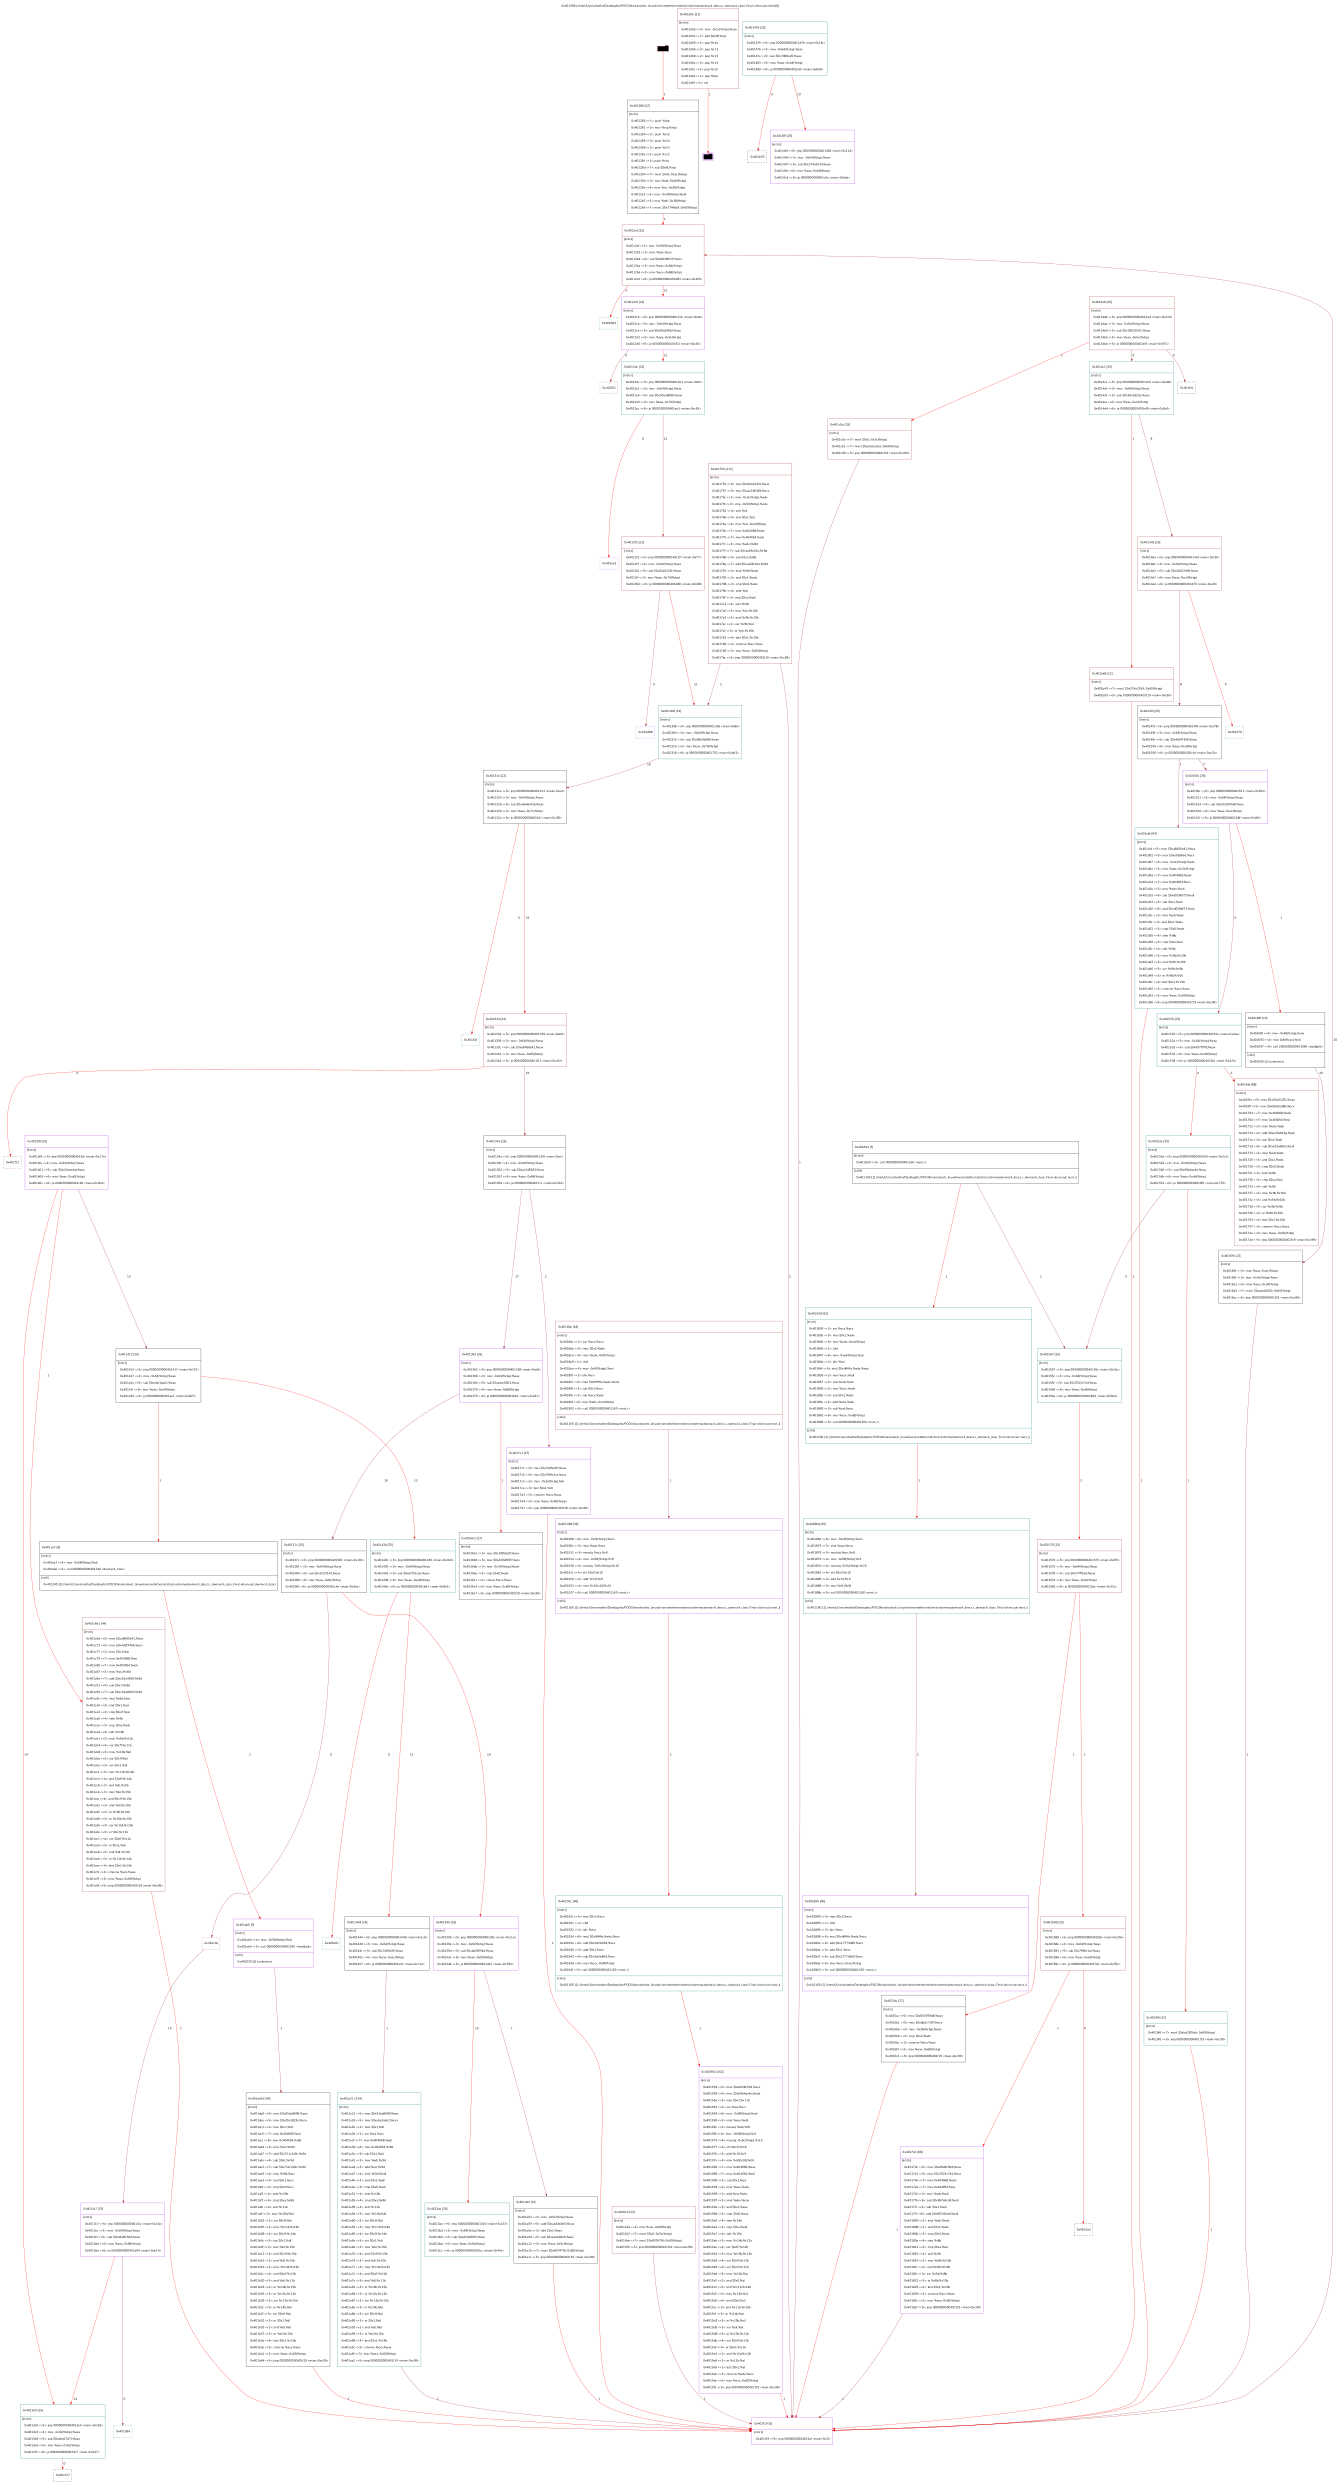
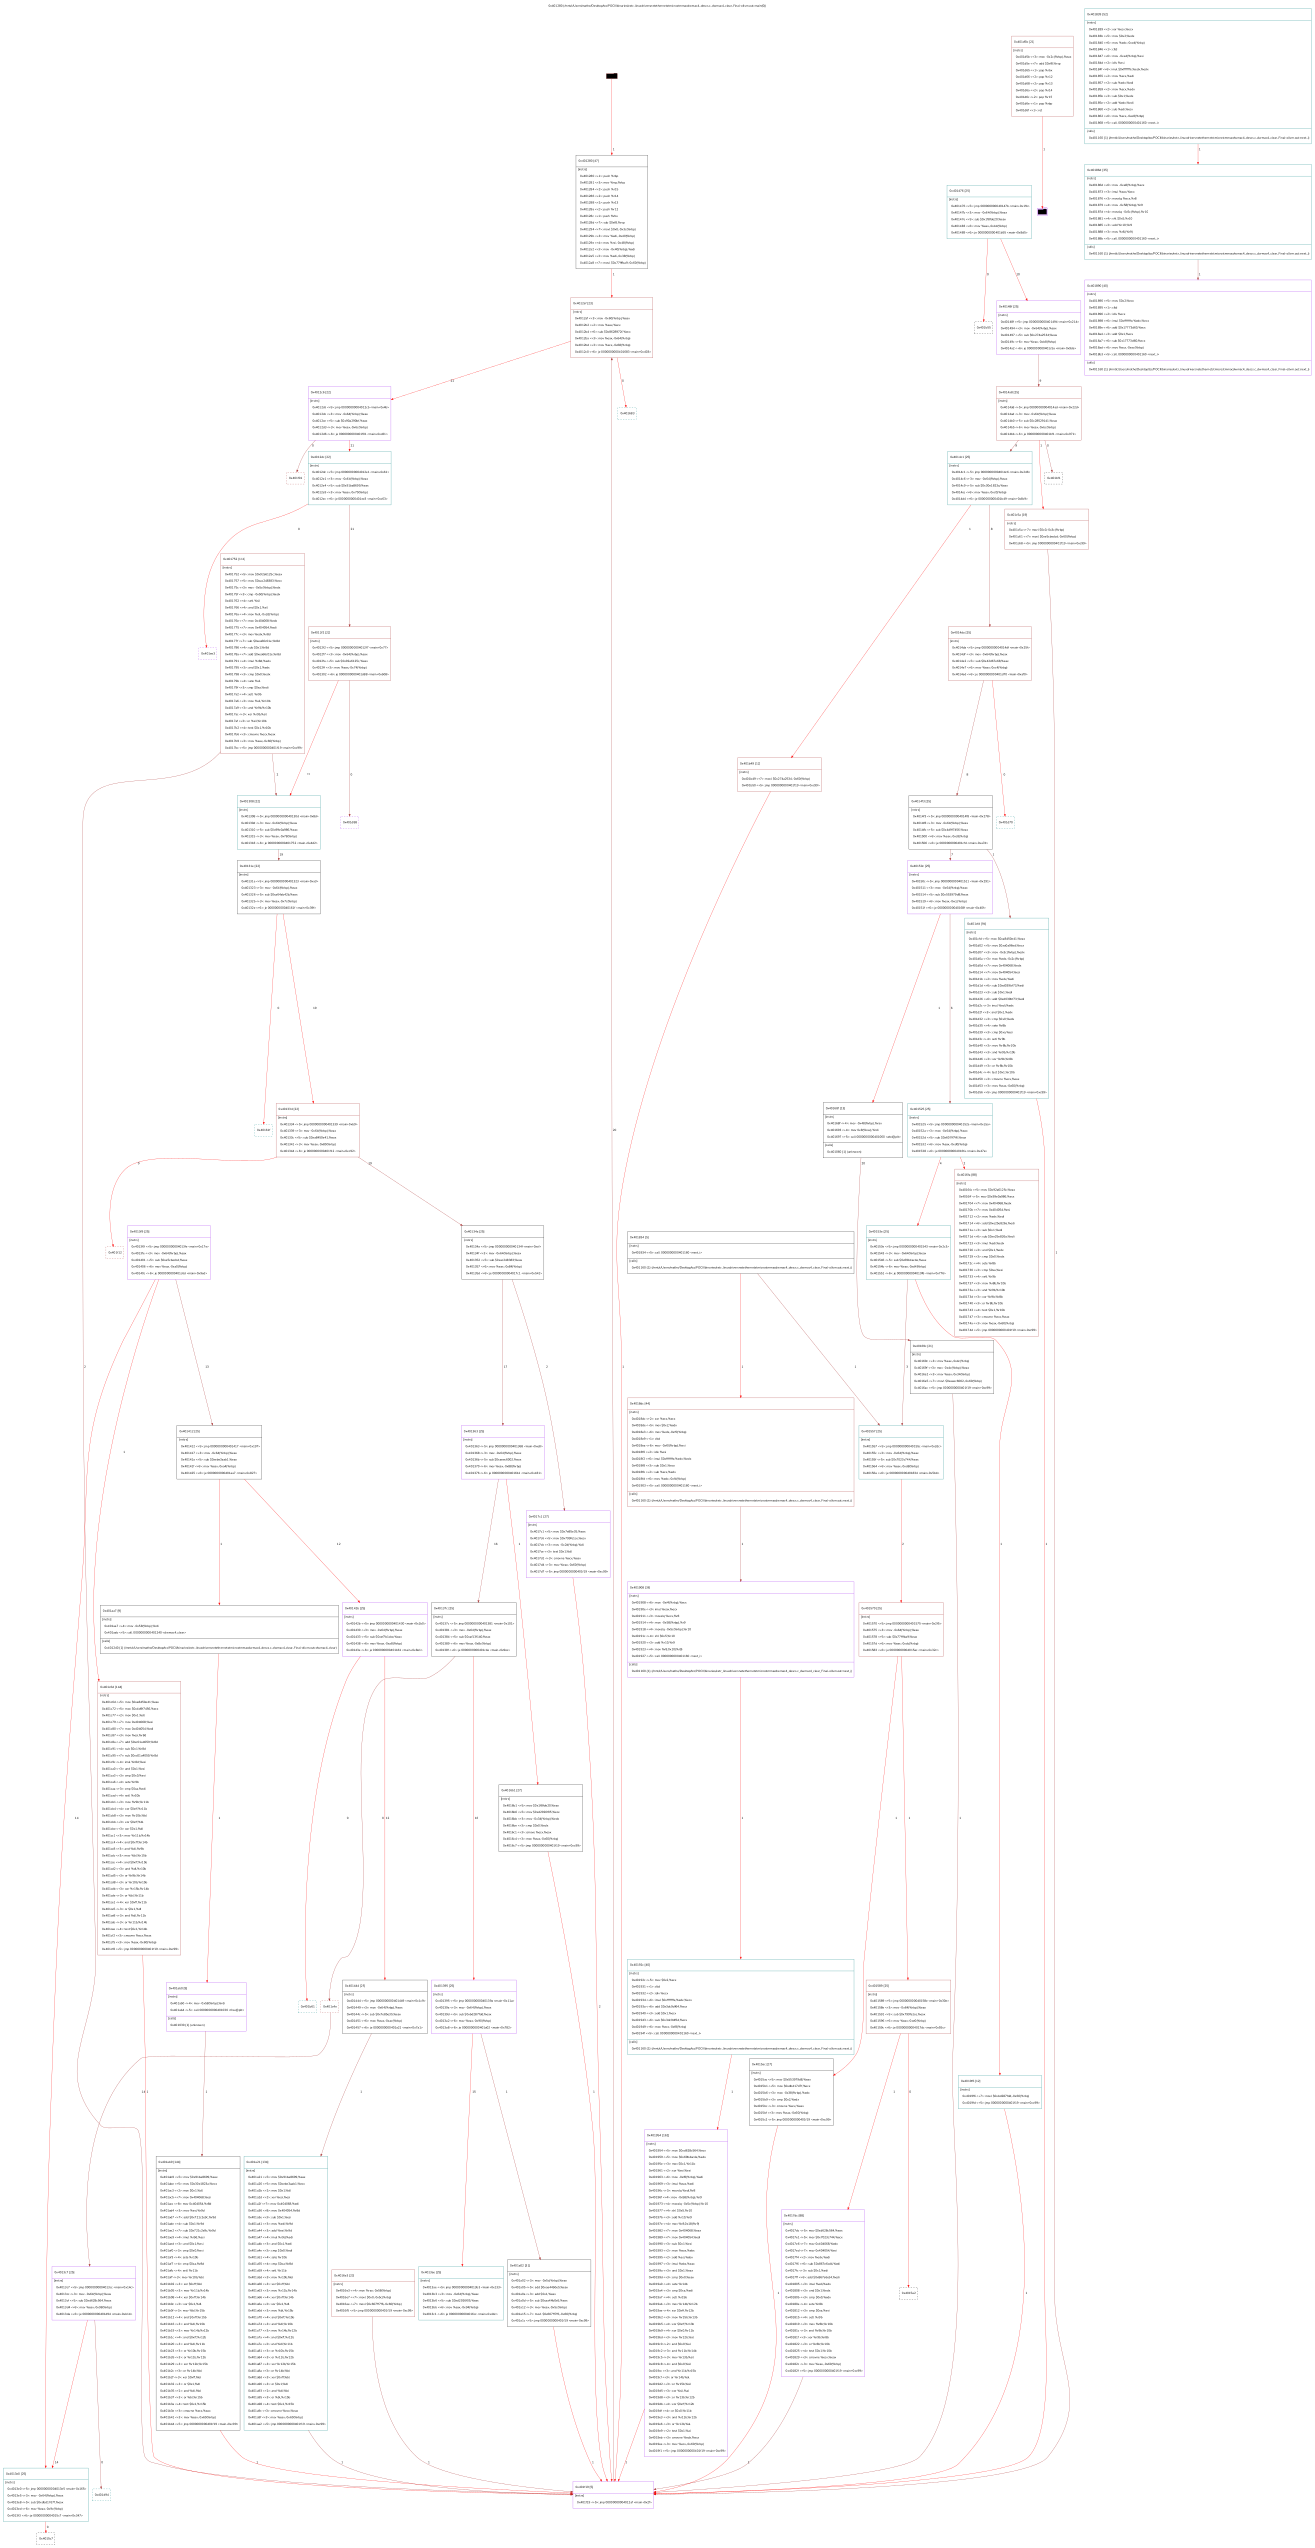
none -> (1039, 369)
(947, 1244) -> (741, 1335)
(413, 1566) -> (385, 1629)
none -> (595, 2164)
